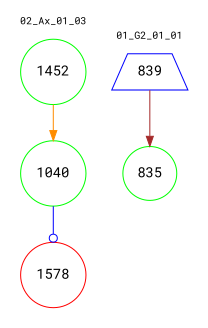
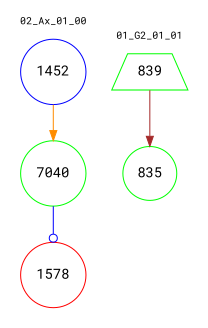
(54, 22) -> (54, 22)
(53, 72) -> (53, 72)
(150, 72) -> (150, 72)
(53, 173) -> (53, 173)
